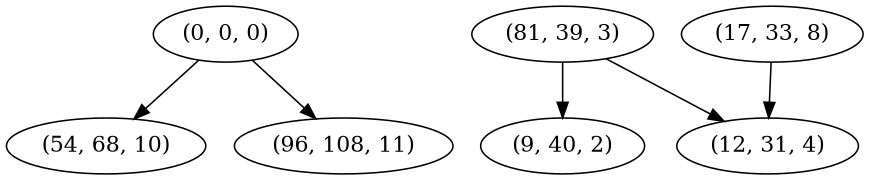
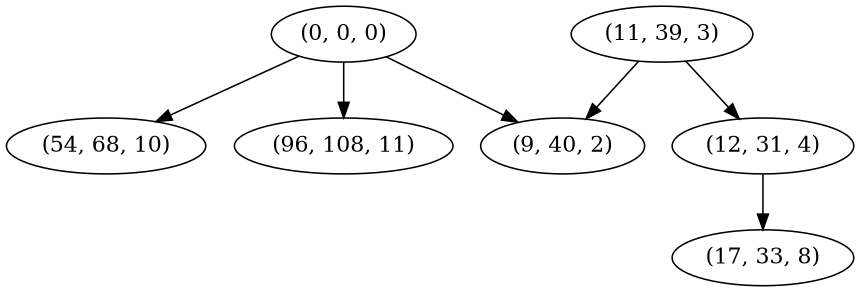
(563, 34) -> (662, 34)
(770, 82) -> (763, 194)
none -> (445, 86)
